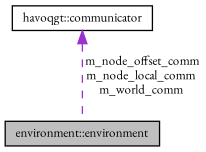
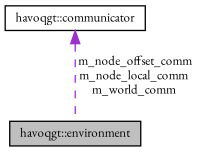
(82, 134) -> (75, 134)
